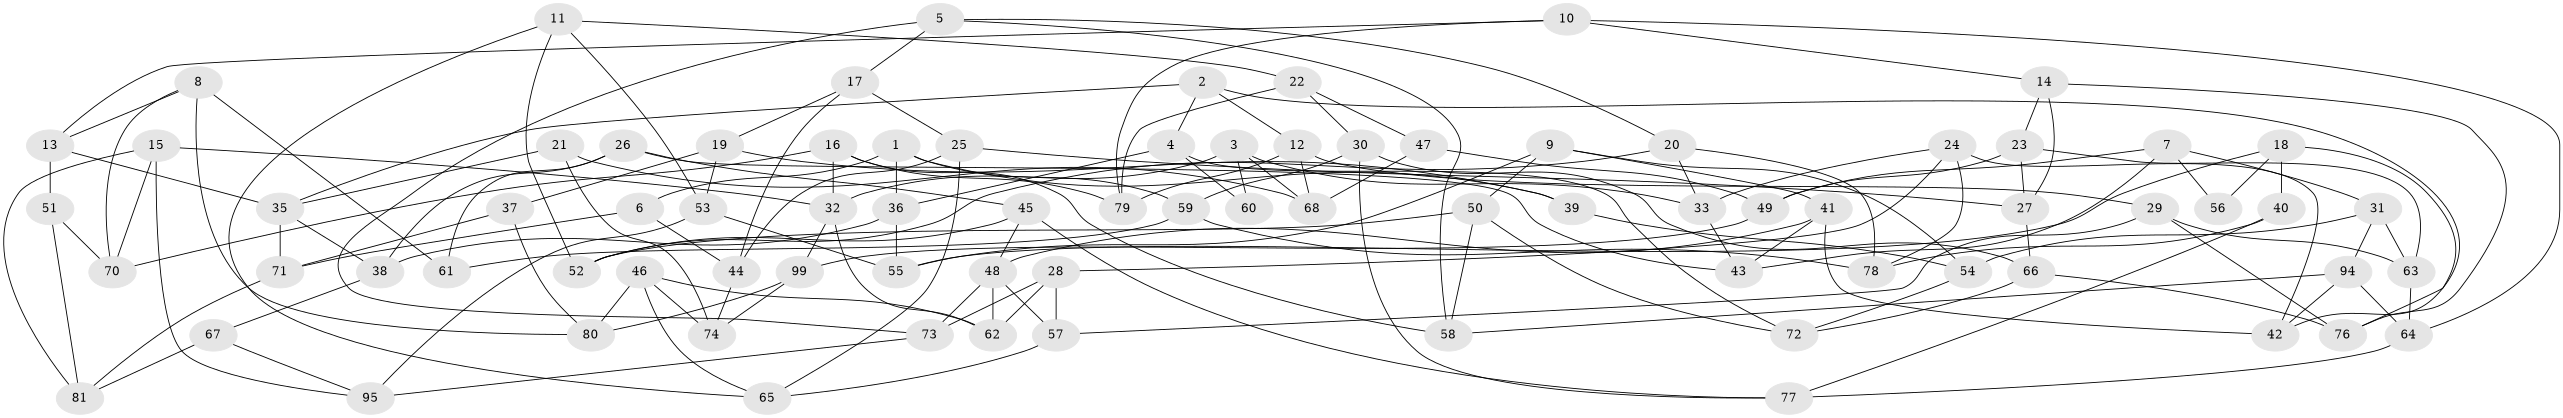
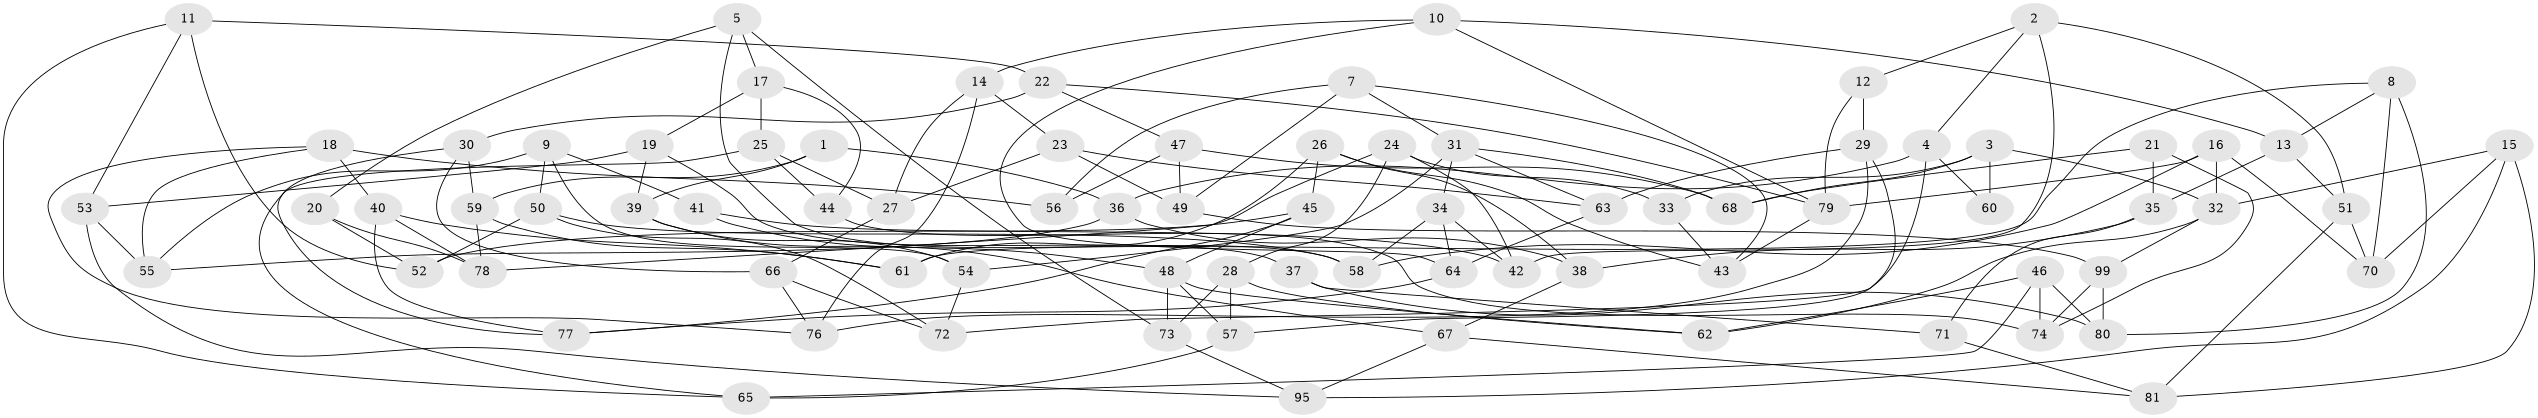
(734, 112) -> (2227, 71)
(1687, 177) -> none
none -> (1112, 179)
(1305, 180) -> (1597, 167)
(640, 209) -> none
(1798, 231) -> (1774, 241)
none -> (519, 235)
none -> (1020, 260)
(2348, 272) -> (1440, 209)
